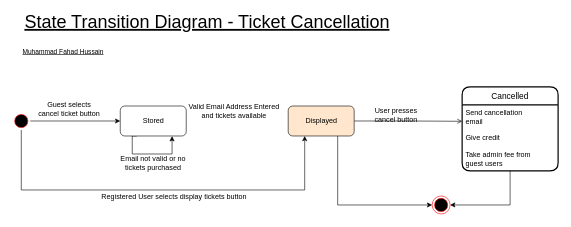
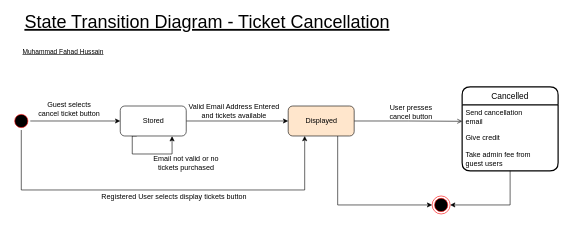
(396, 115) -> (411, 112)
none -> (282, 121)
(153, 163) -> (186, 163)
